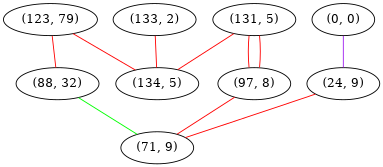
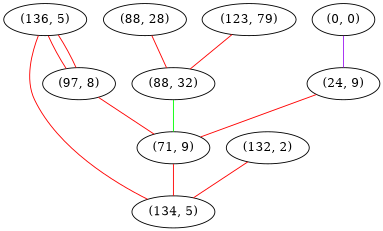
none -> (145, 20)
(155, 20) -> (268, 148)
(254, 20) -> (45, 20)
(104, 52) -> (173, 180)
